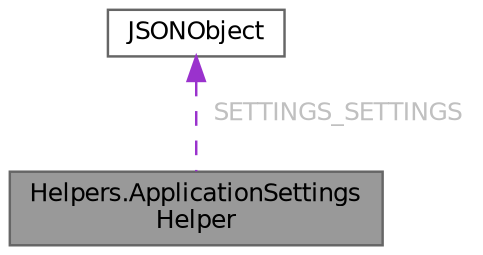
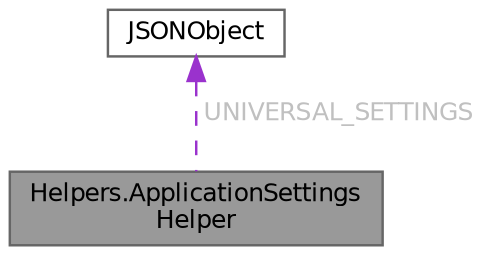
(335, 114) -> (335, 114)
